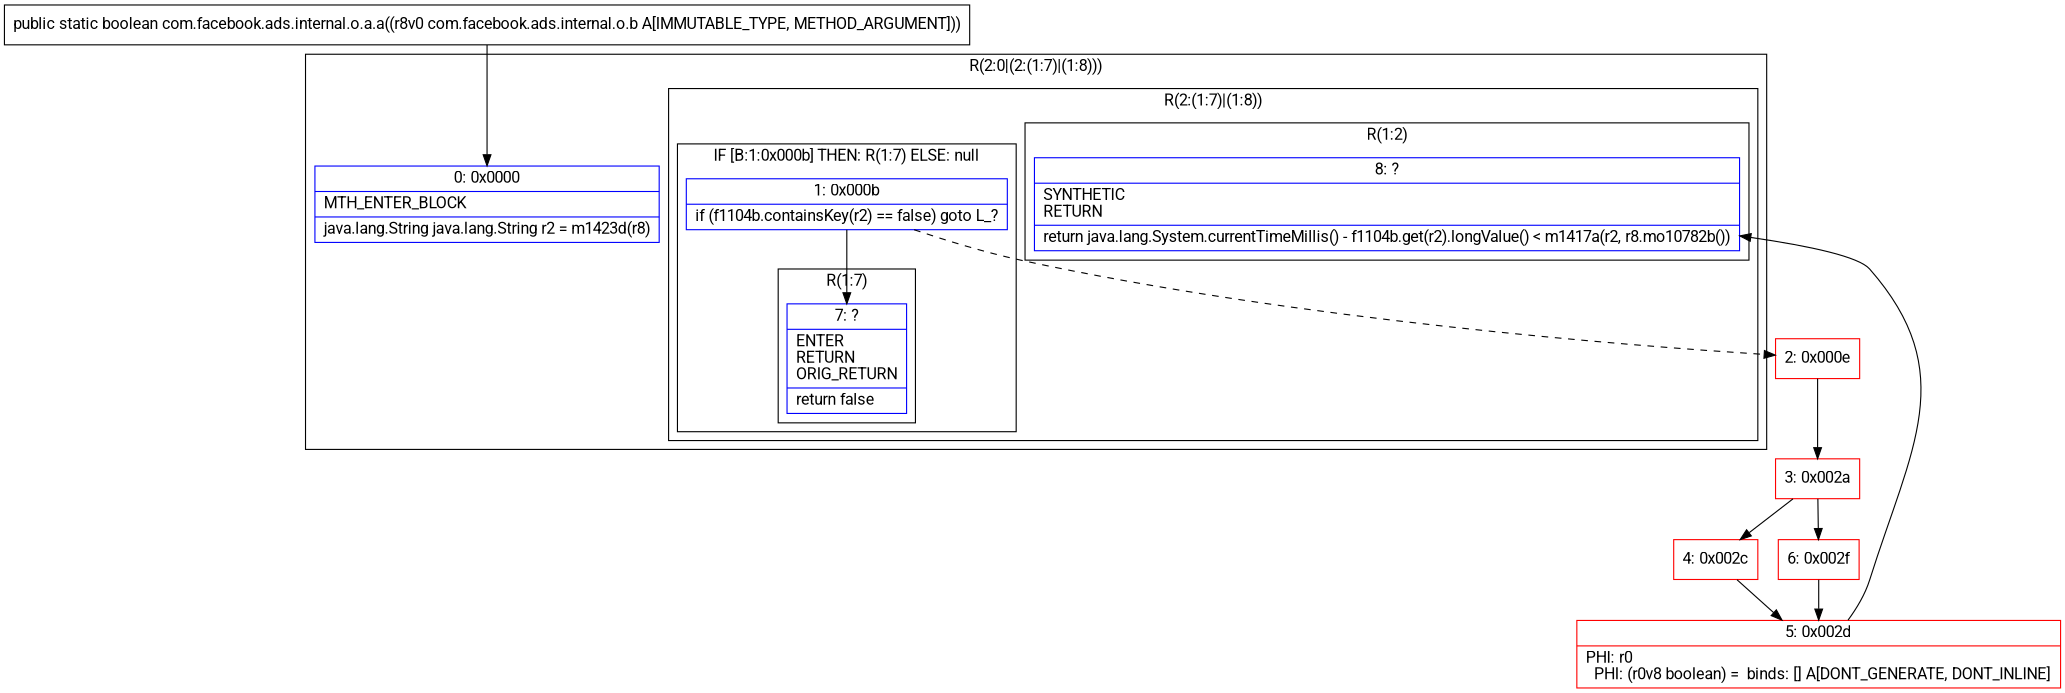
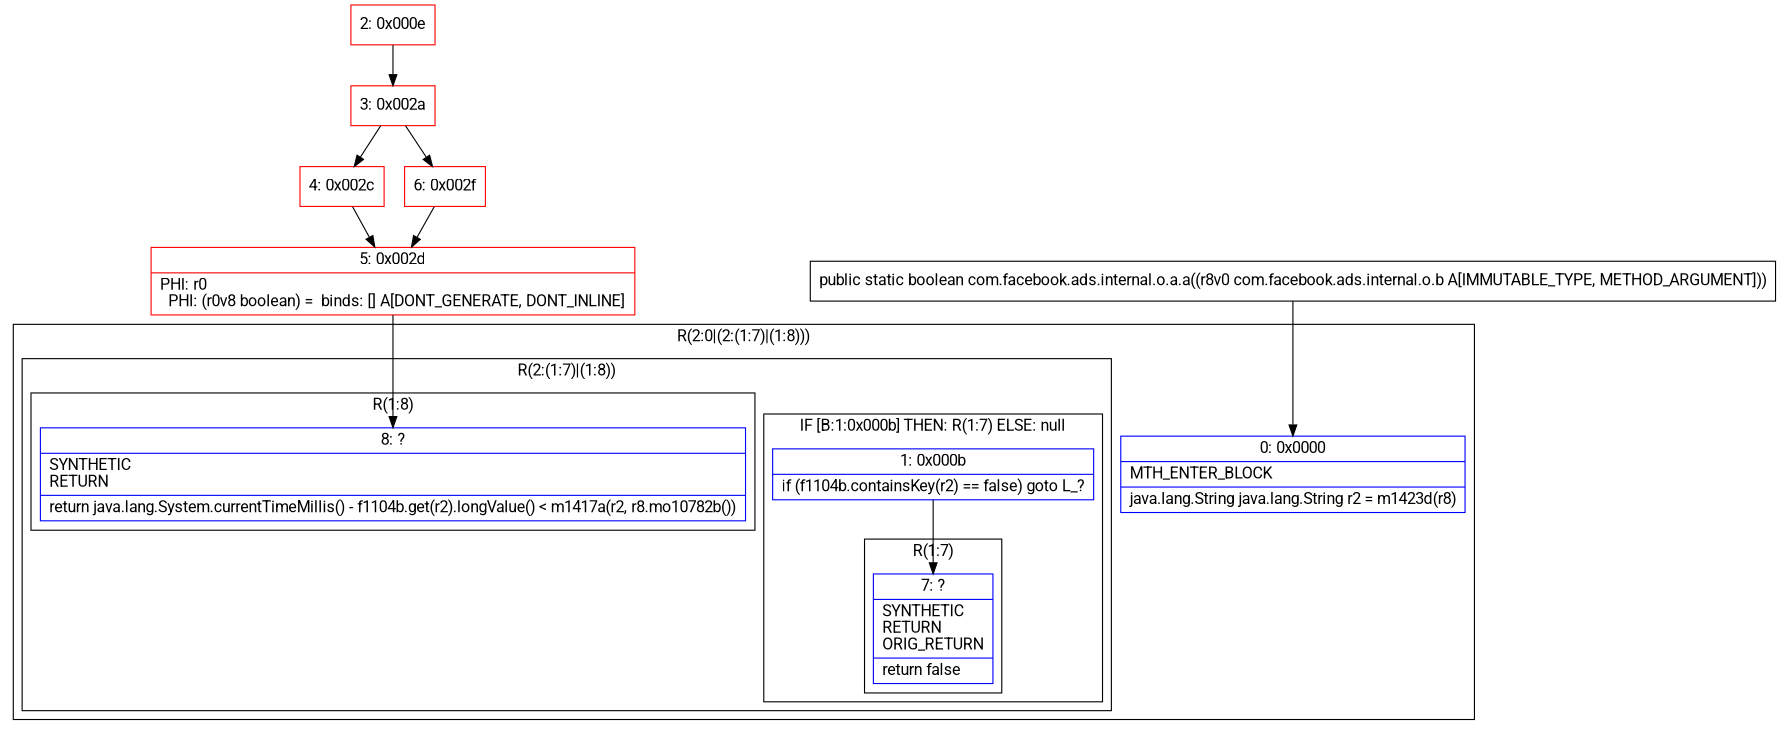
(1387, 136) -> (393, 406)
(1336, 313) -> none
(820, 341) -> (923, 612)
